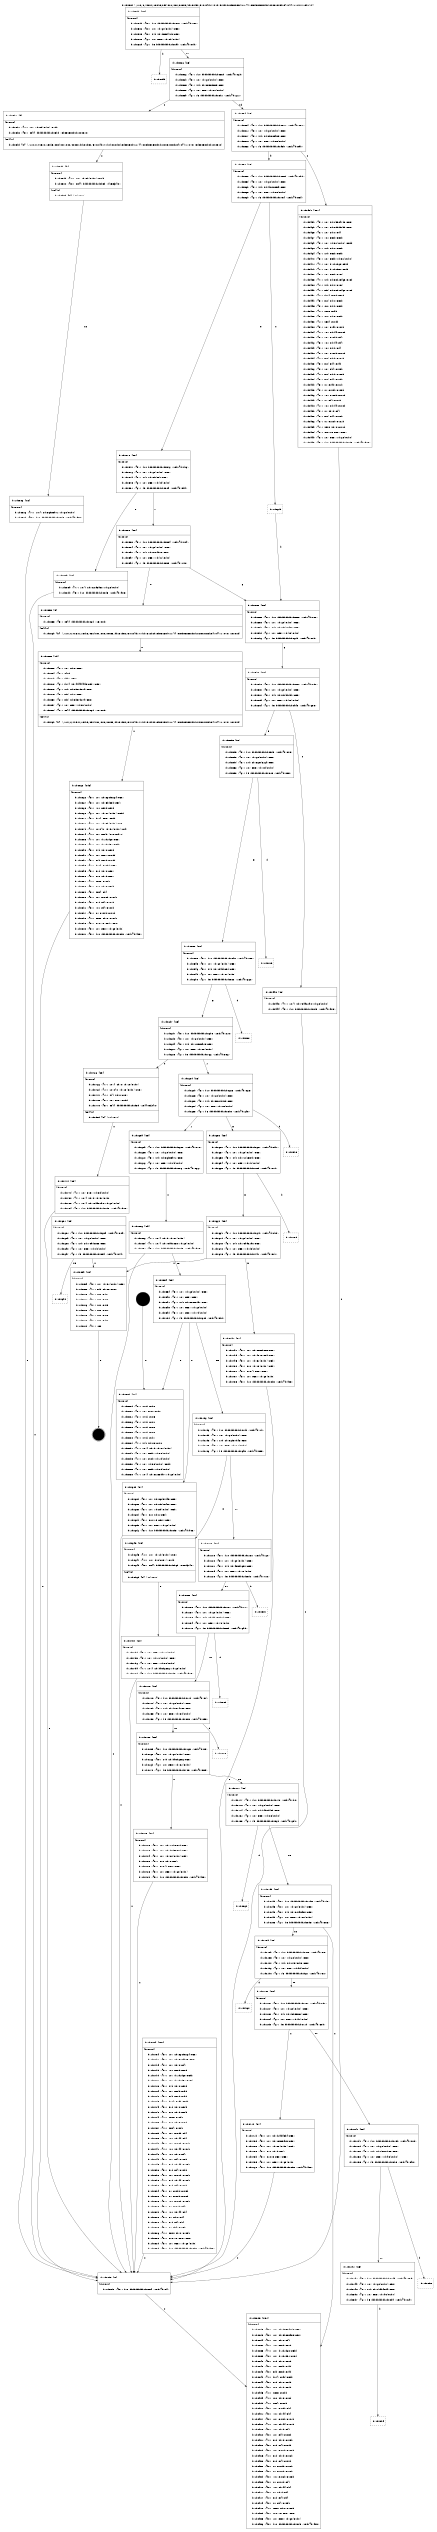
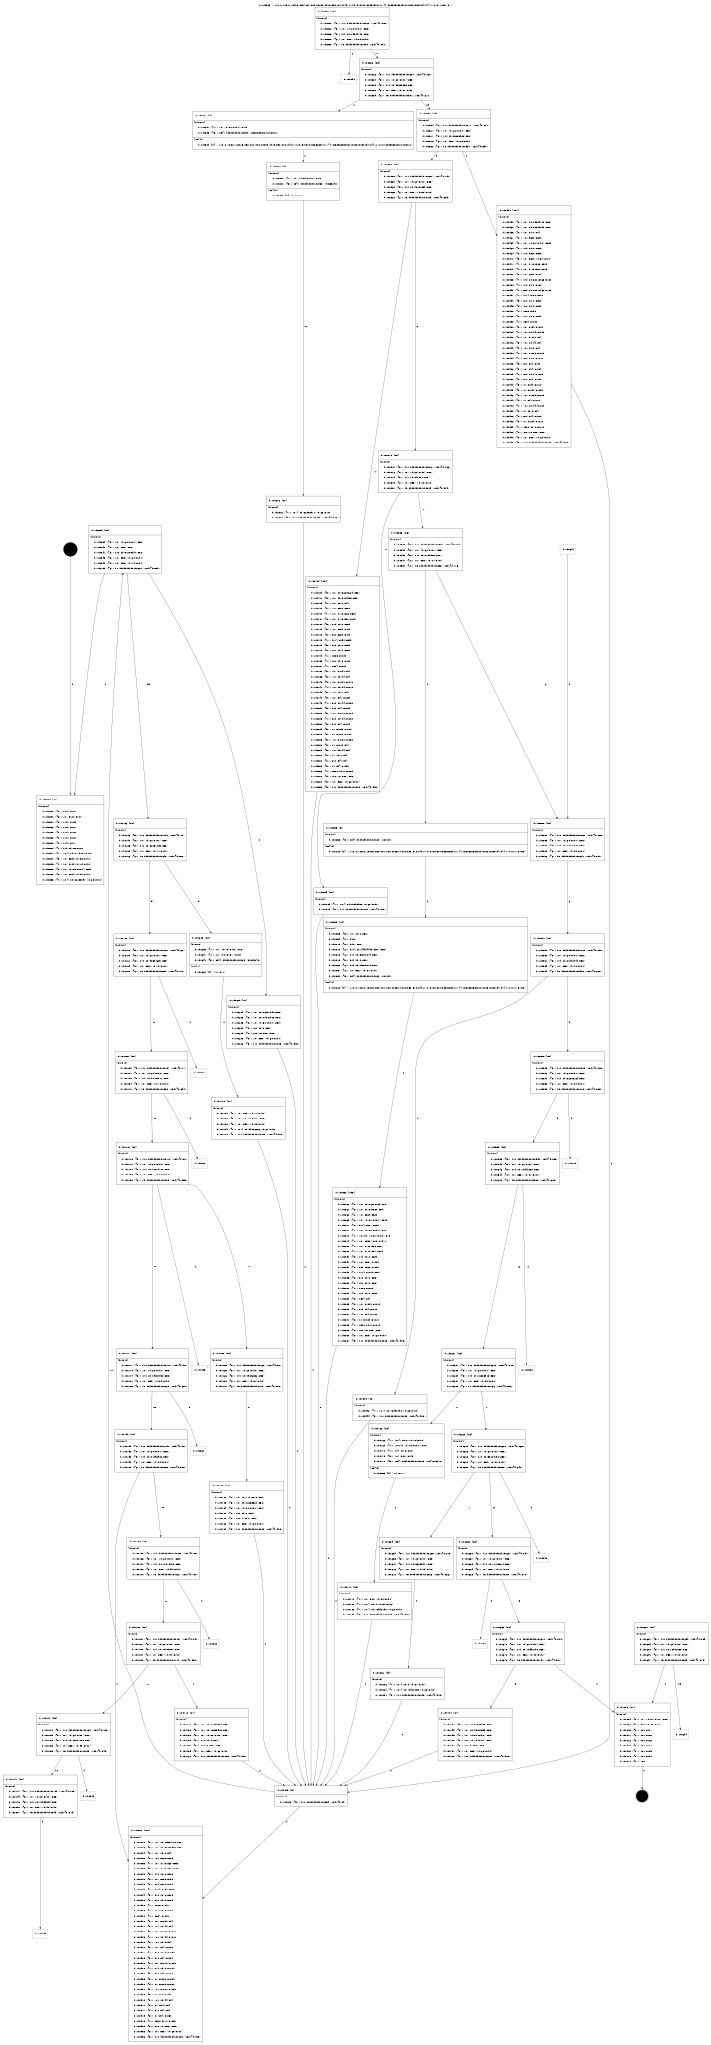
(272, 353) -> (383, 388)
(176, 1264) -> (109, 1231)
(236, 1509) -> (151, 901)
(226, 1776) -> (152, 1266)
